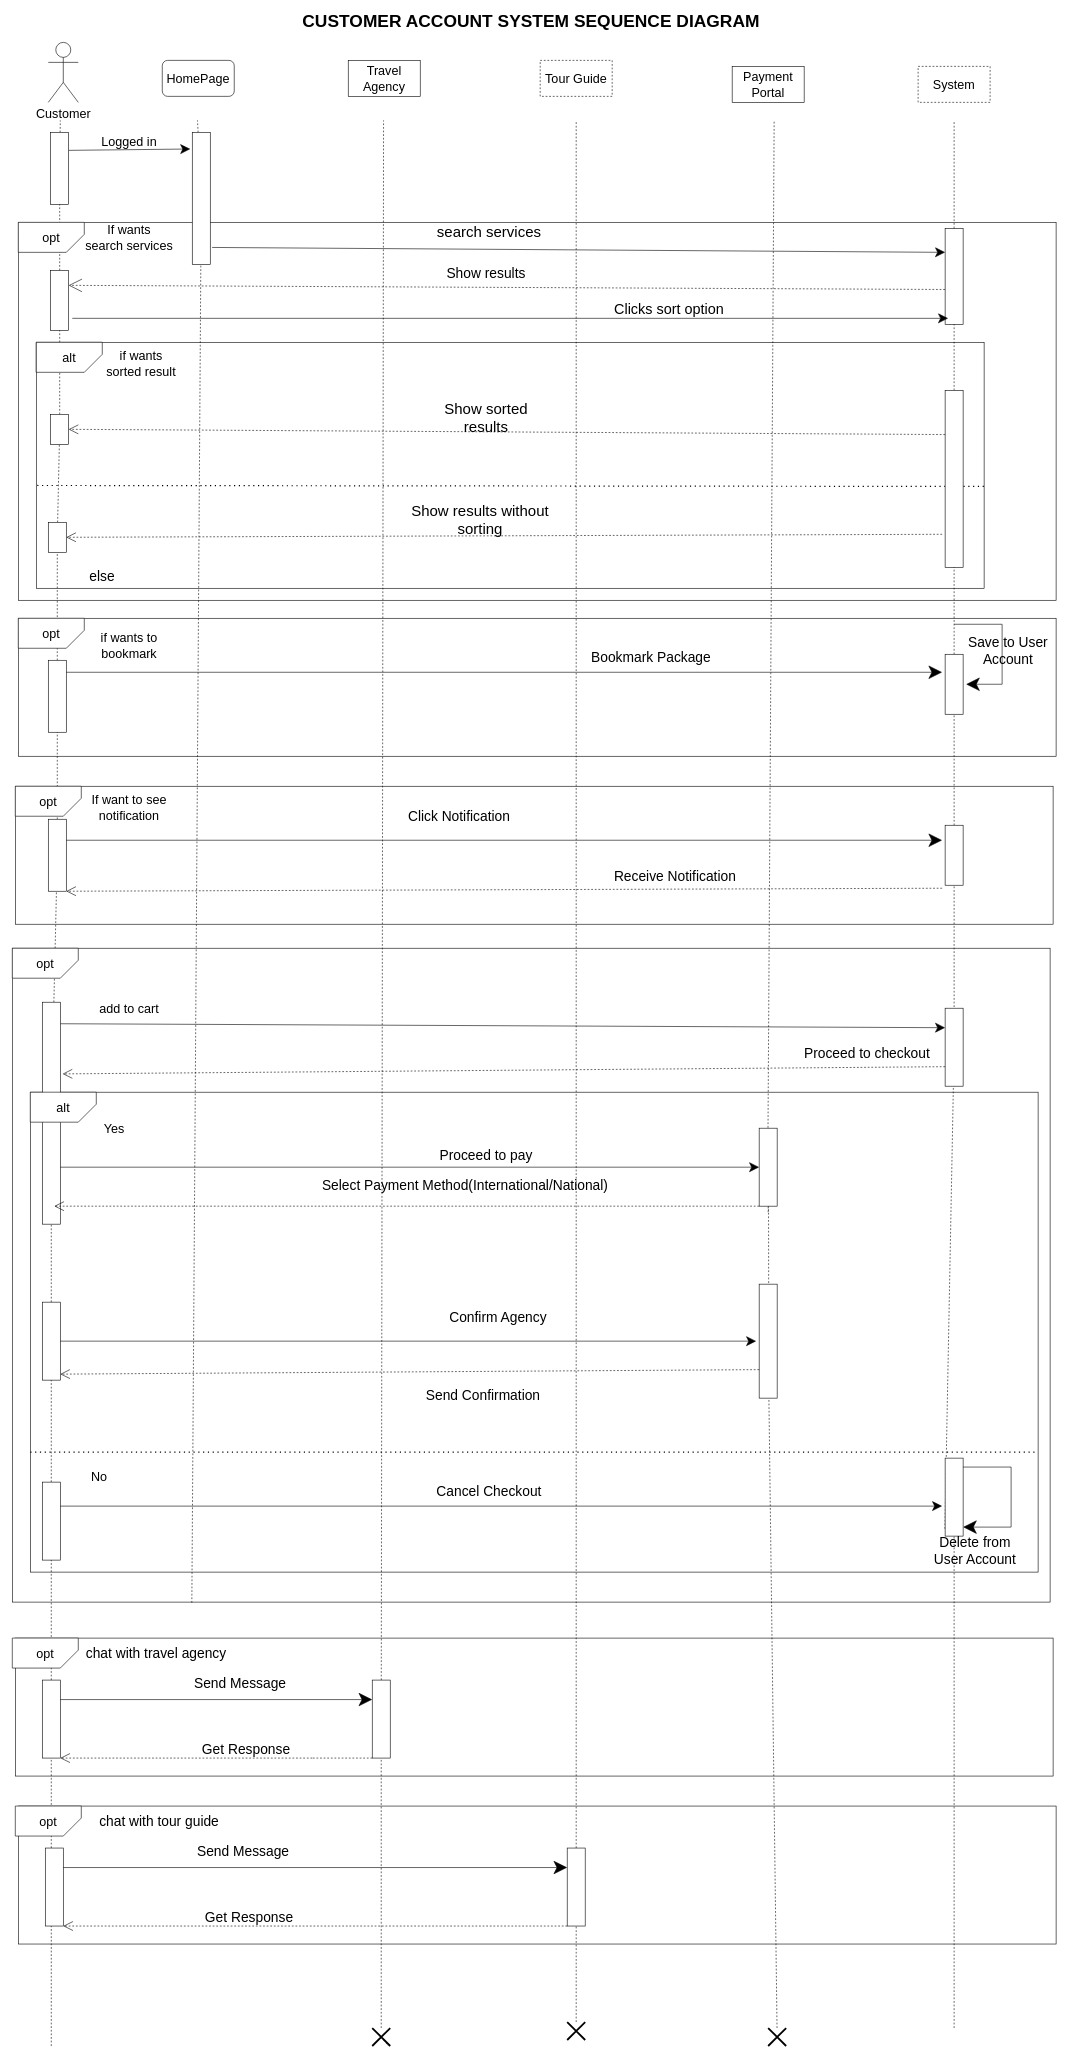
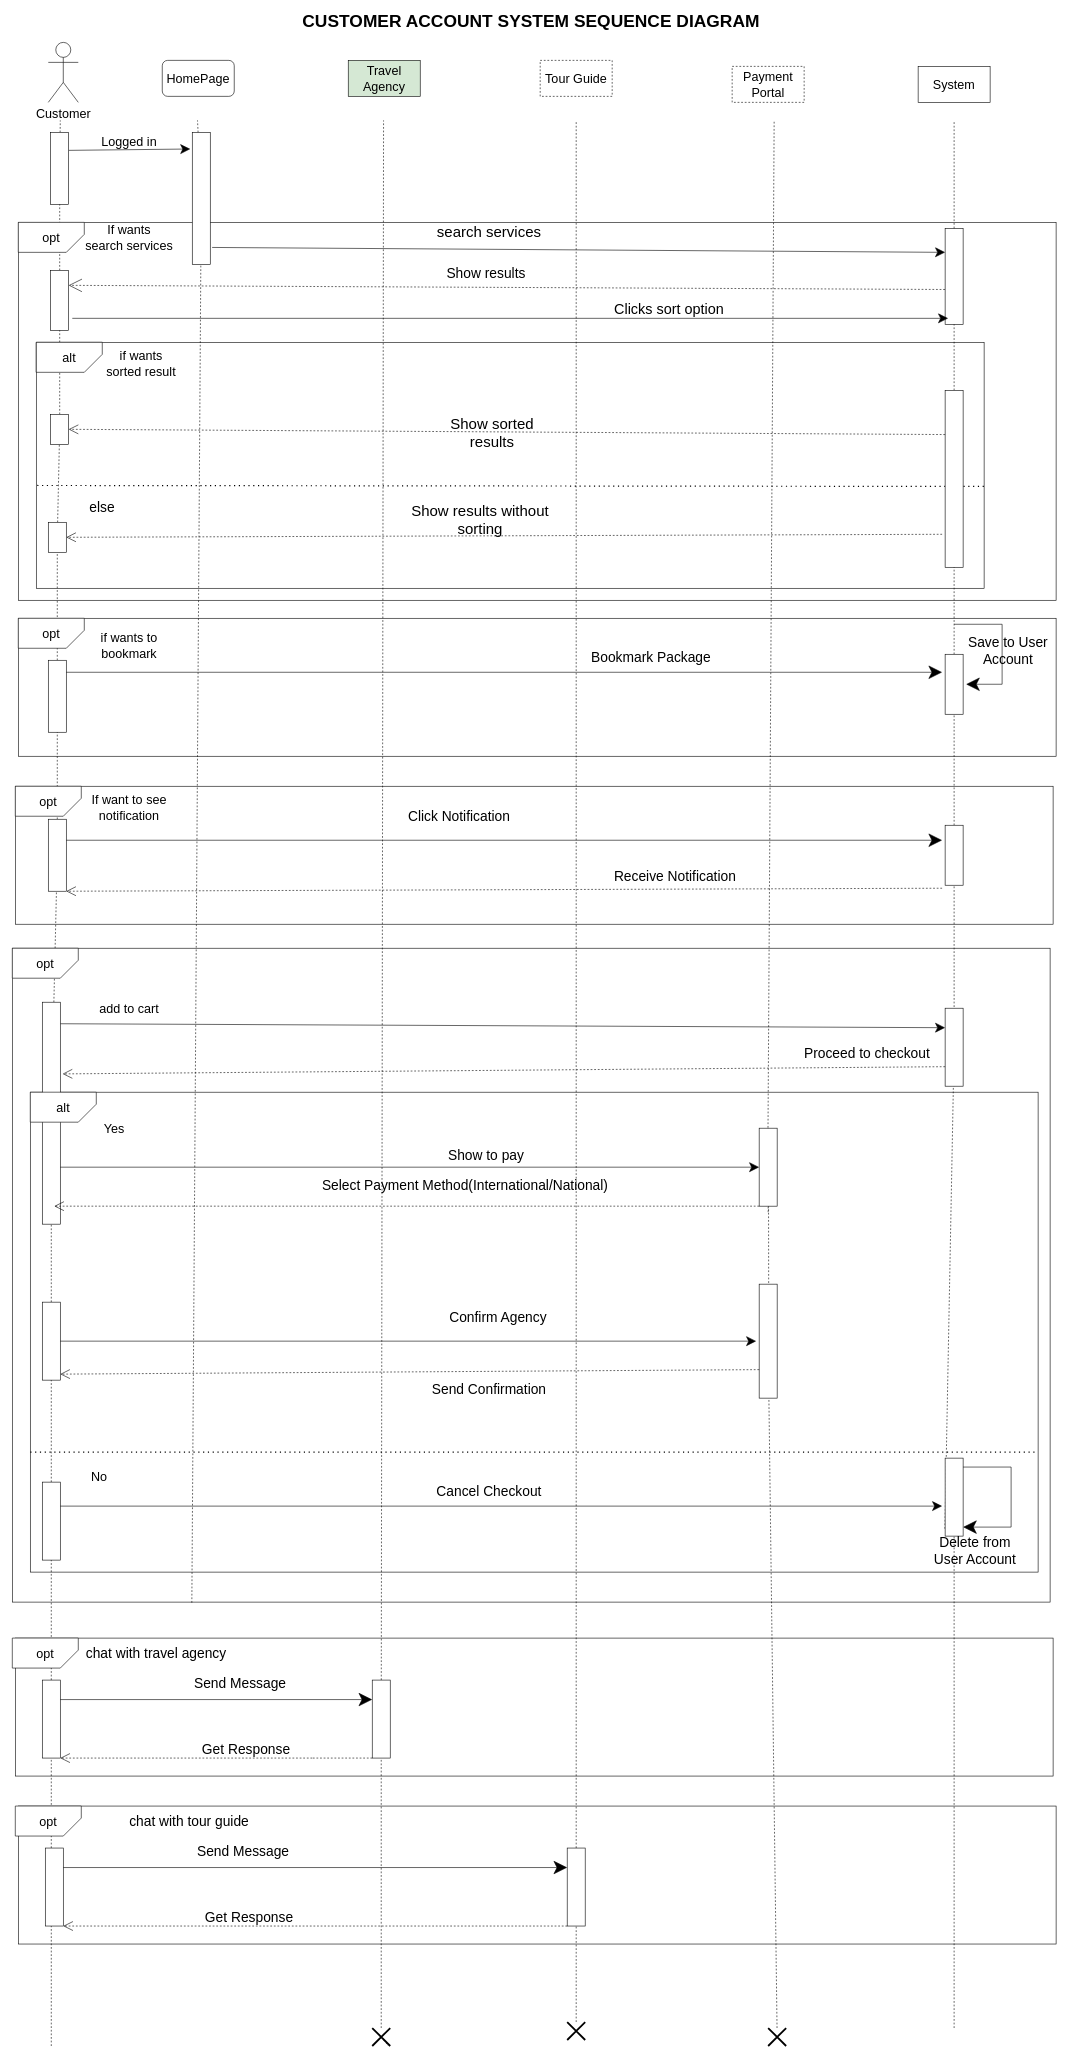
(384, 78) -> (384, 78)
(768, 84) -> (768, 84)
(954, 84) -> (954, 84)
(486, 417) -> (492, 432)
(102, 576) -> (102, 507)
(486, 1155) -> (486, 1155)
(483, 1395) -> (489, 1389)
(159, 1821) -> (189, 1821)
